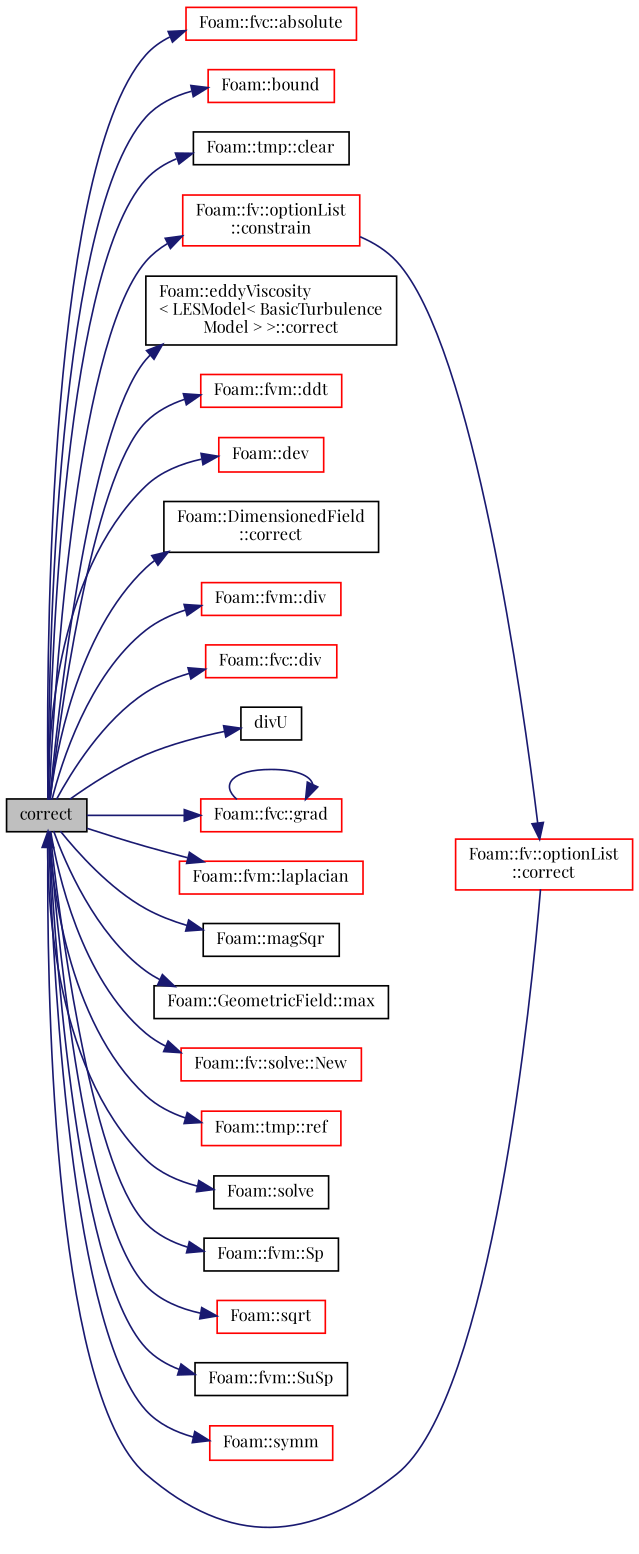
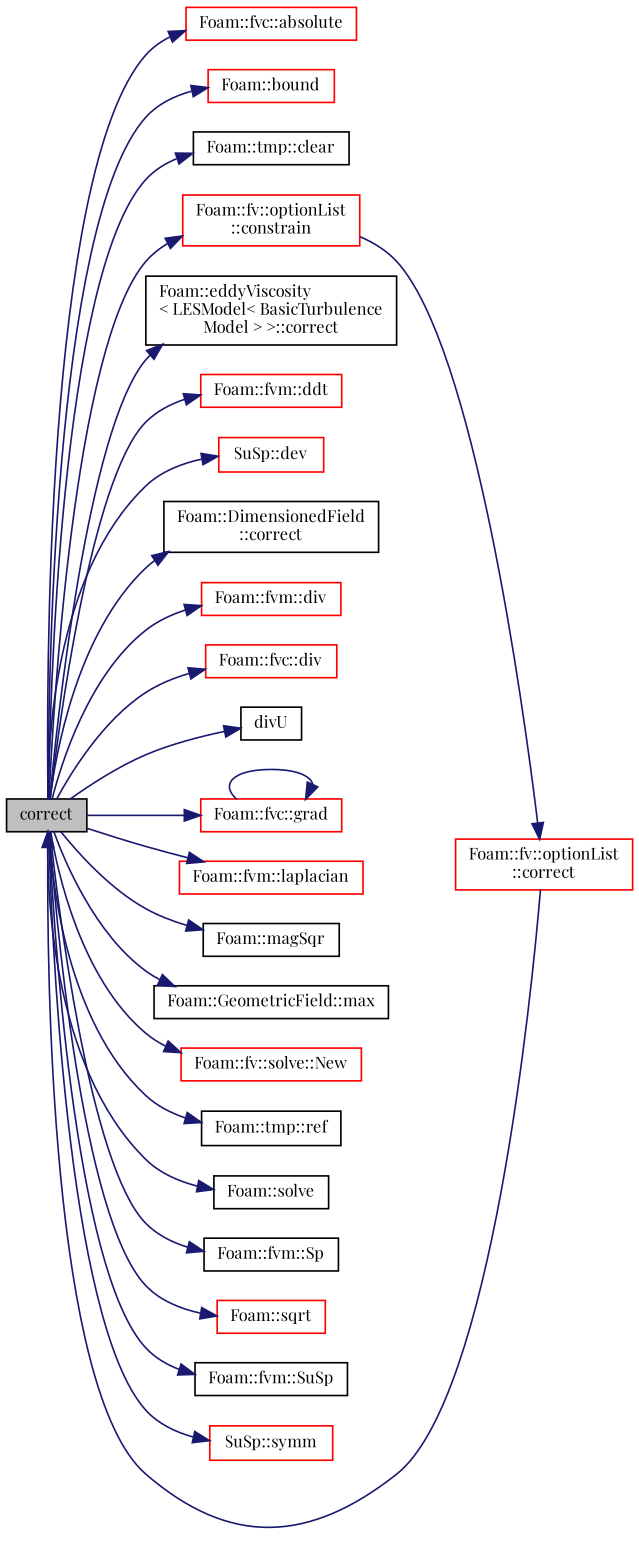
(271, 455) -> (271, 455)
(271, 1128) -> (271, 1128)
(271, 1443) -> (271, 1443)
